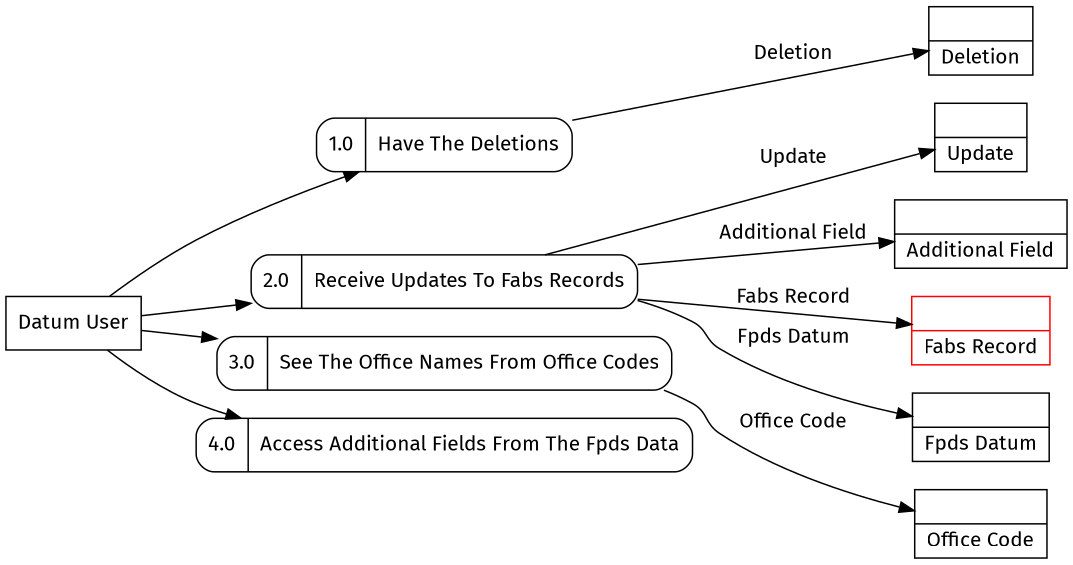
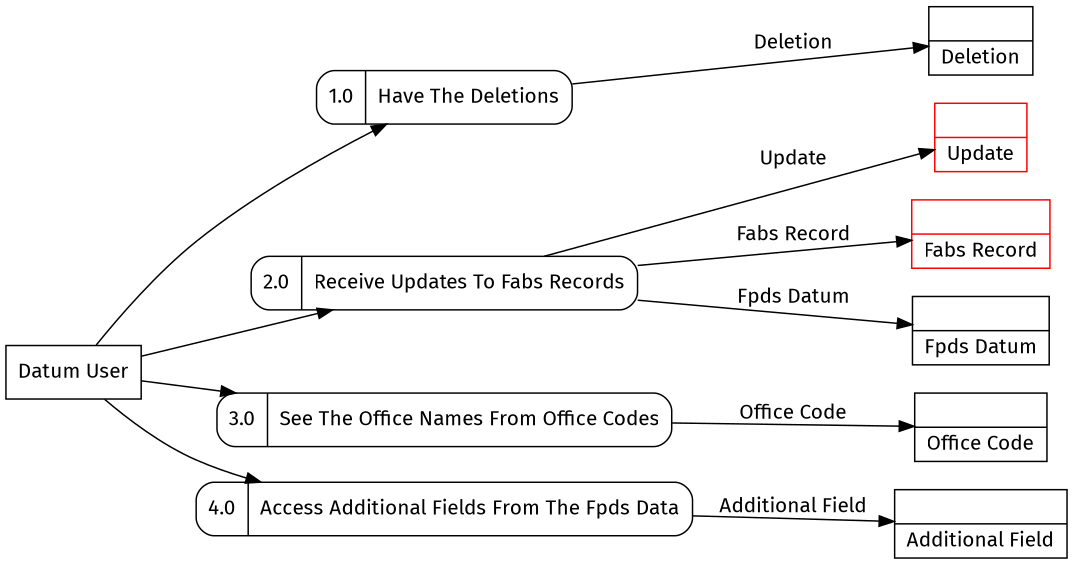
(981, 137) -> (981, 137)
(758, 254) -> (786, 518)
